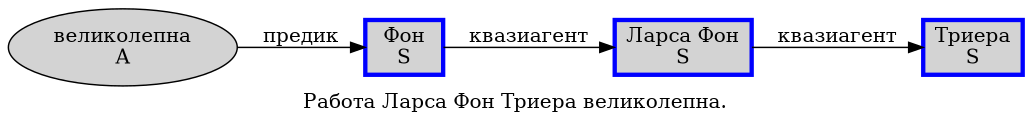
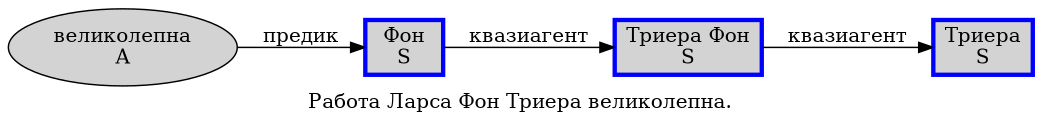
(683, 47) -> (688, 47)
